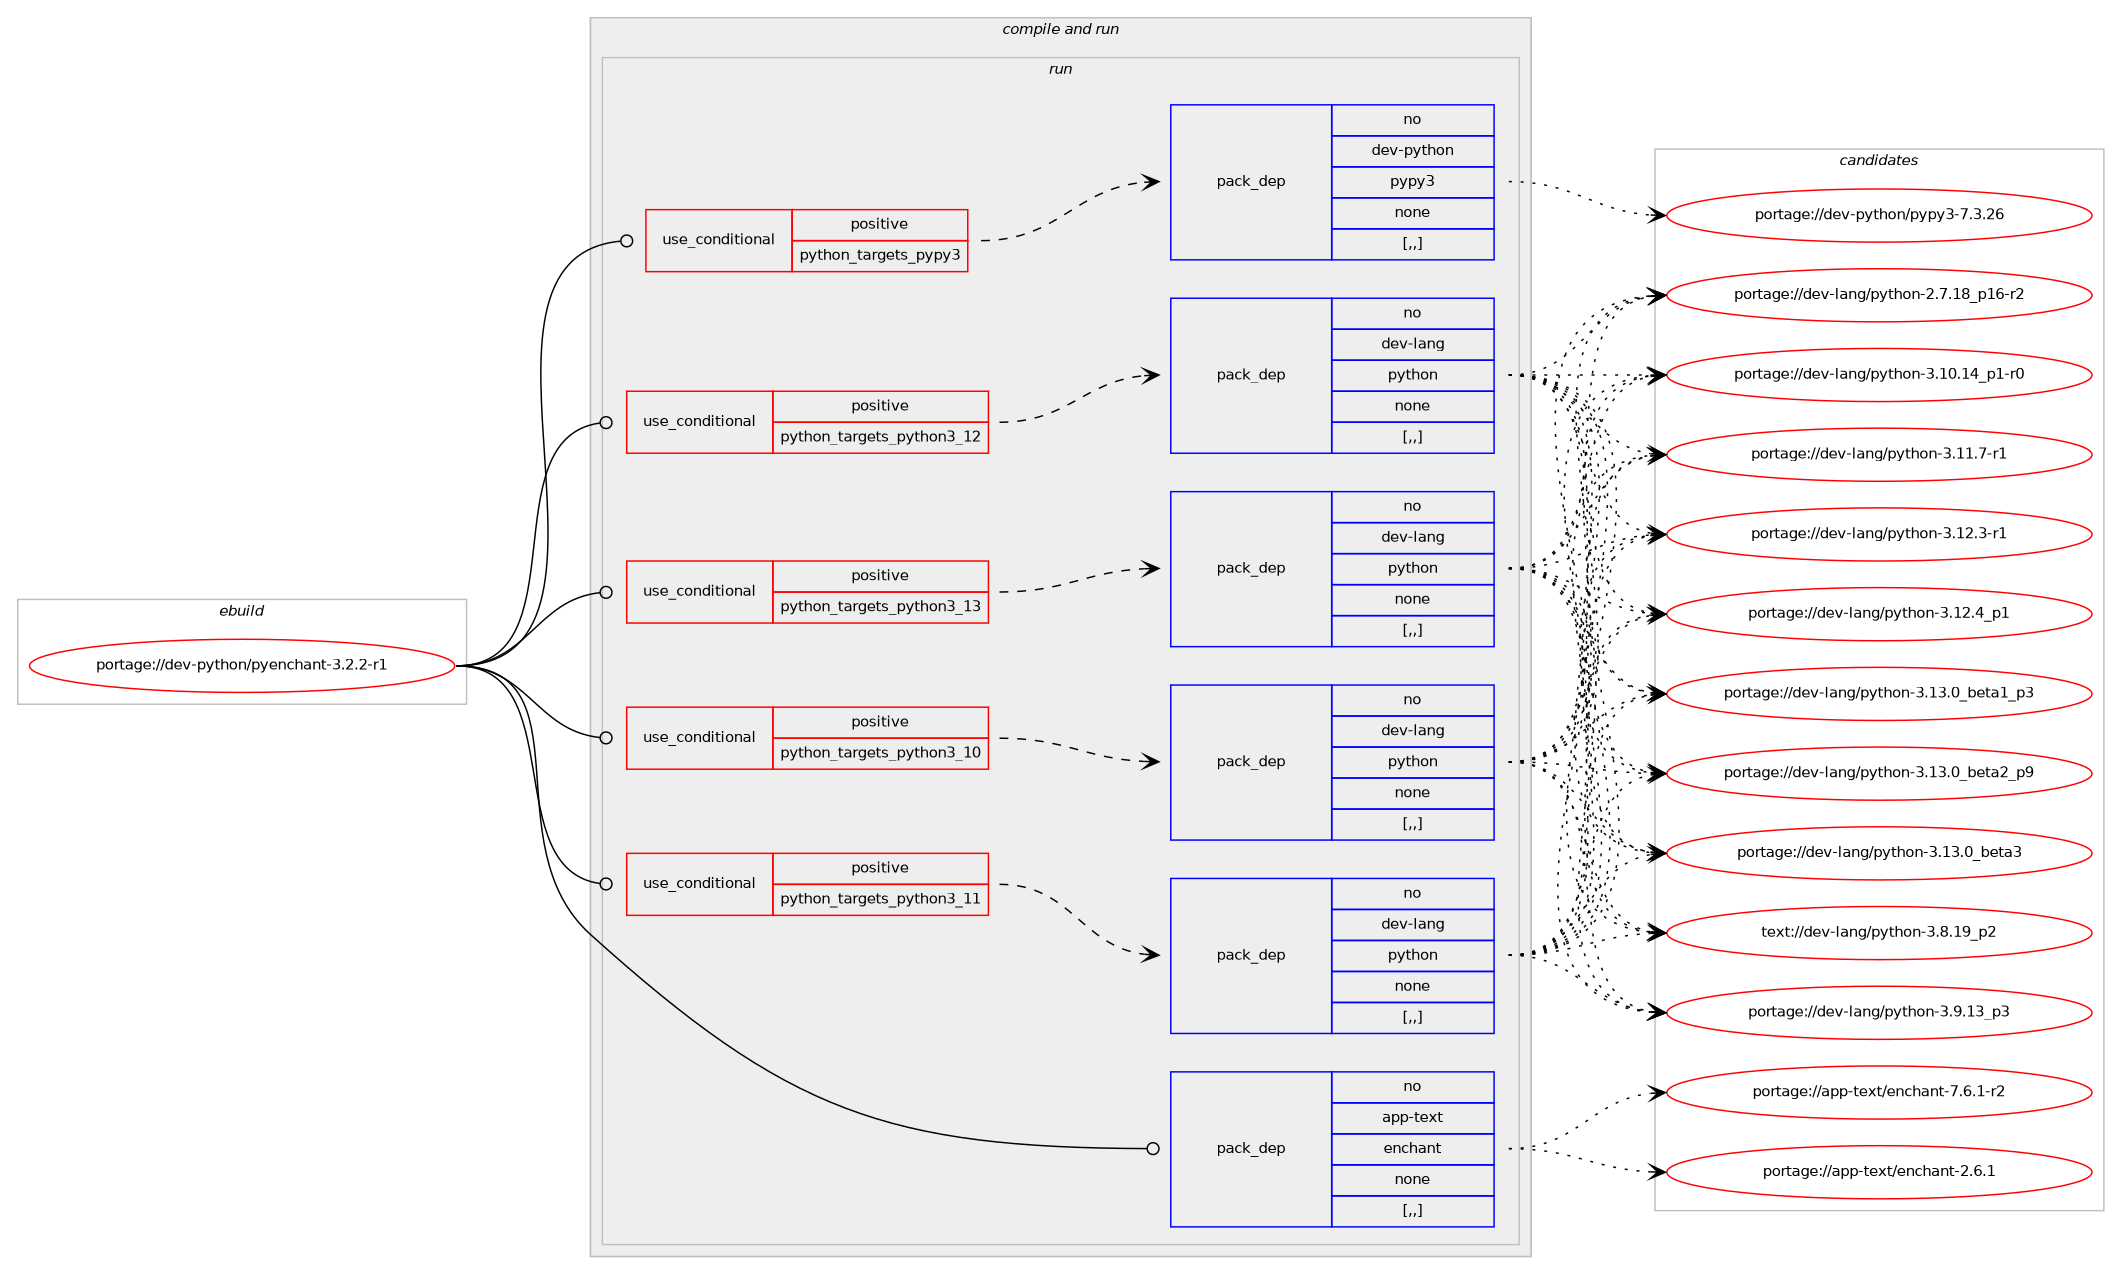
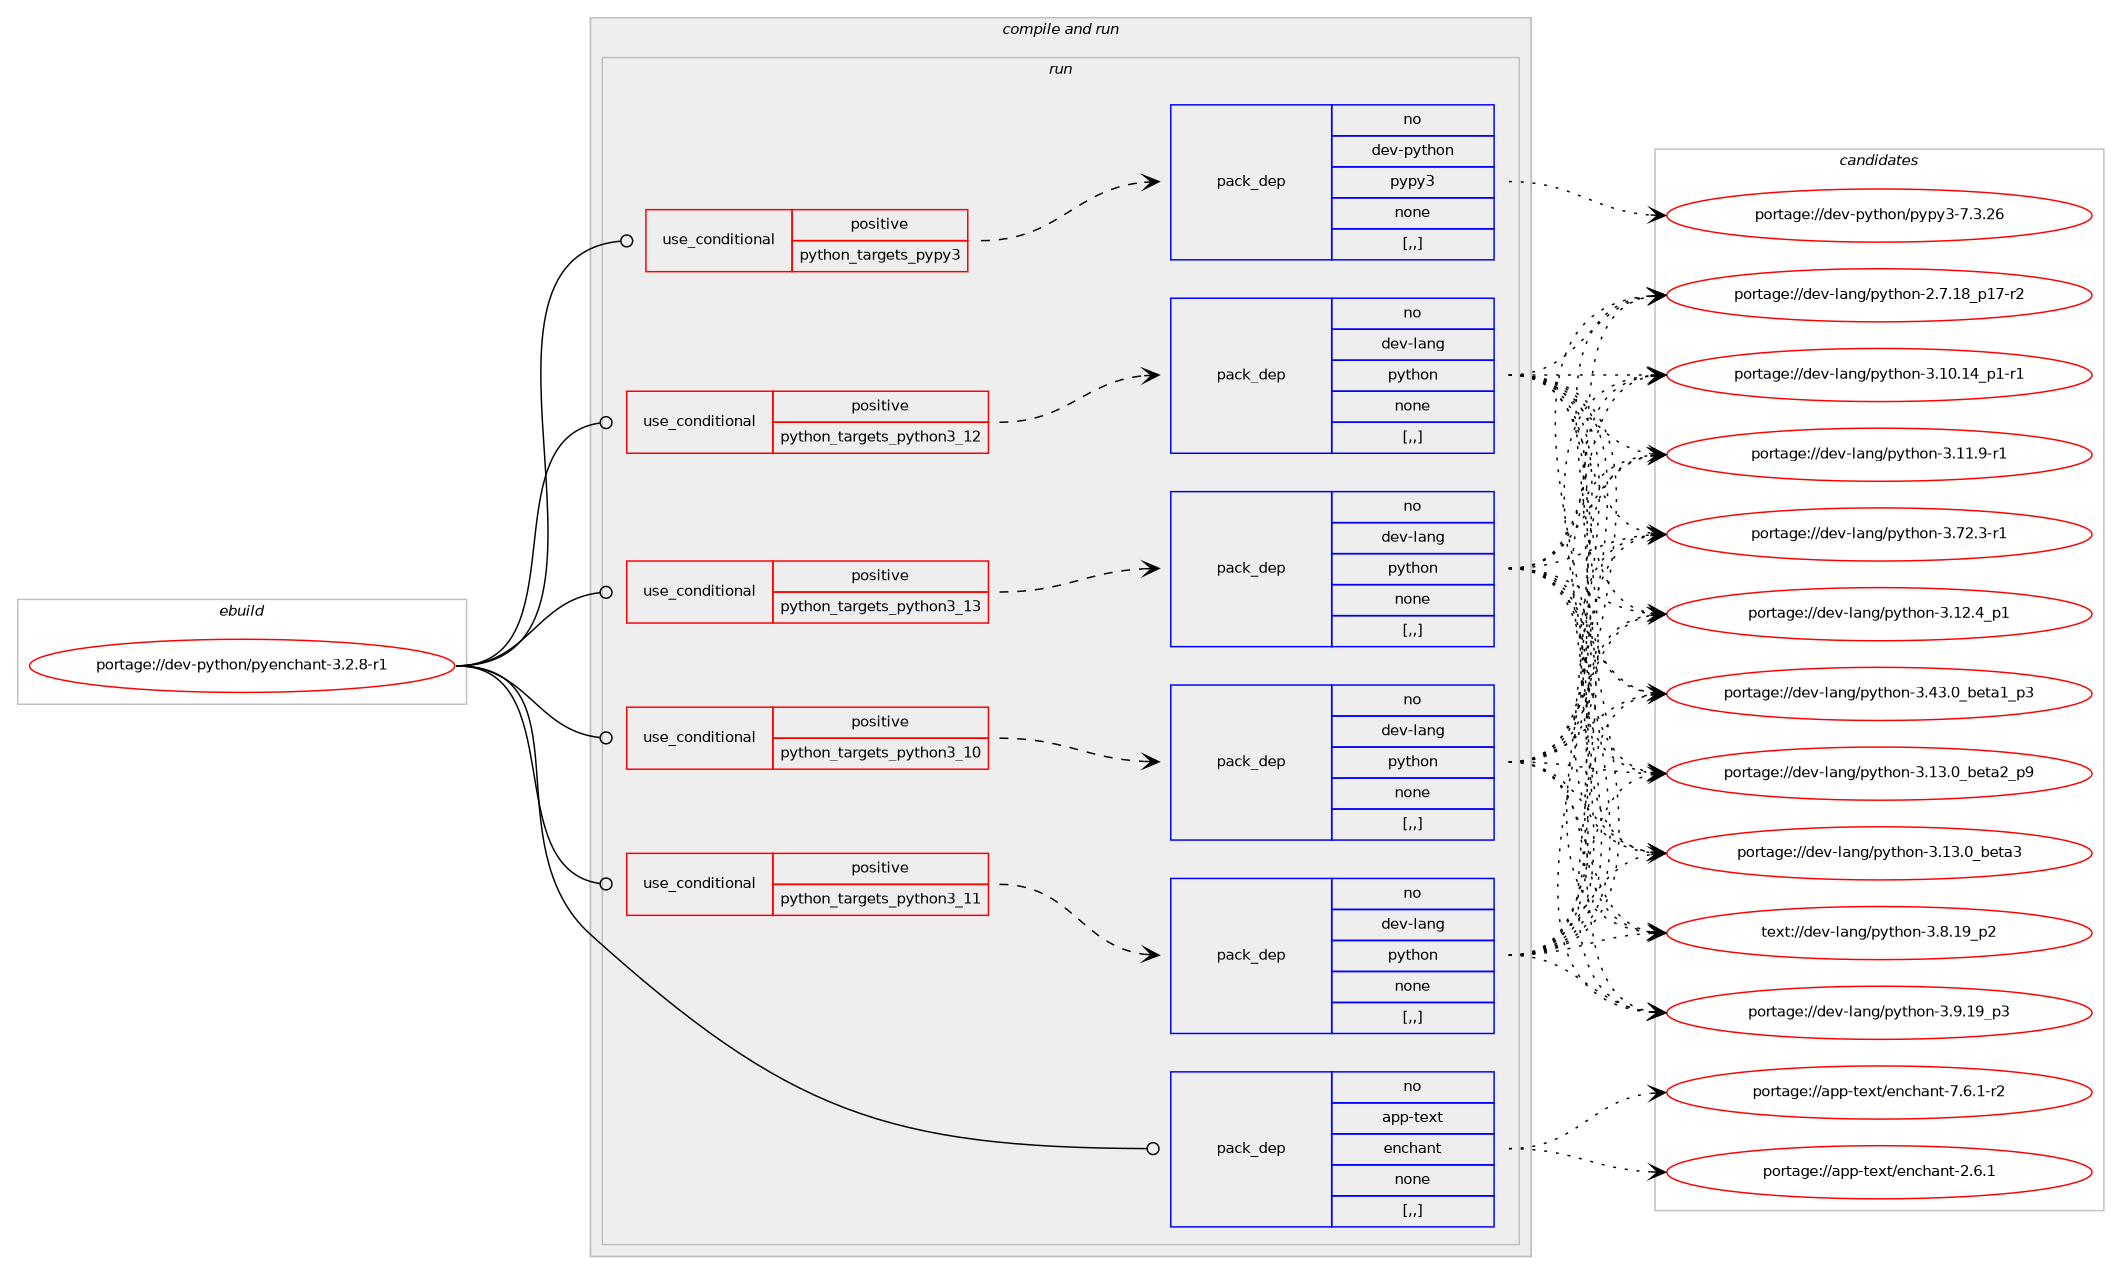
(1879, 295) -> (1879, 295)
(1879, 375) -> (1879, 375)
(1879, 455) -> (1879, 455)
(1879, 534) -> (1879, 534)
(242, 666) -> (242, 666)
(1879, 694) -> (1879, 694)
(1879, 1013) -> (1879, 1013)
